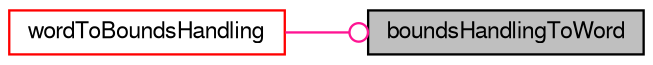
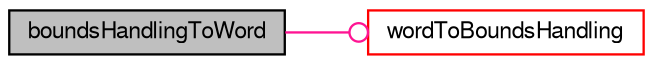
(317, 32) -> (317, 32)
